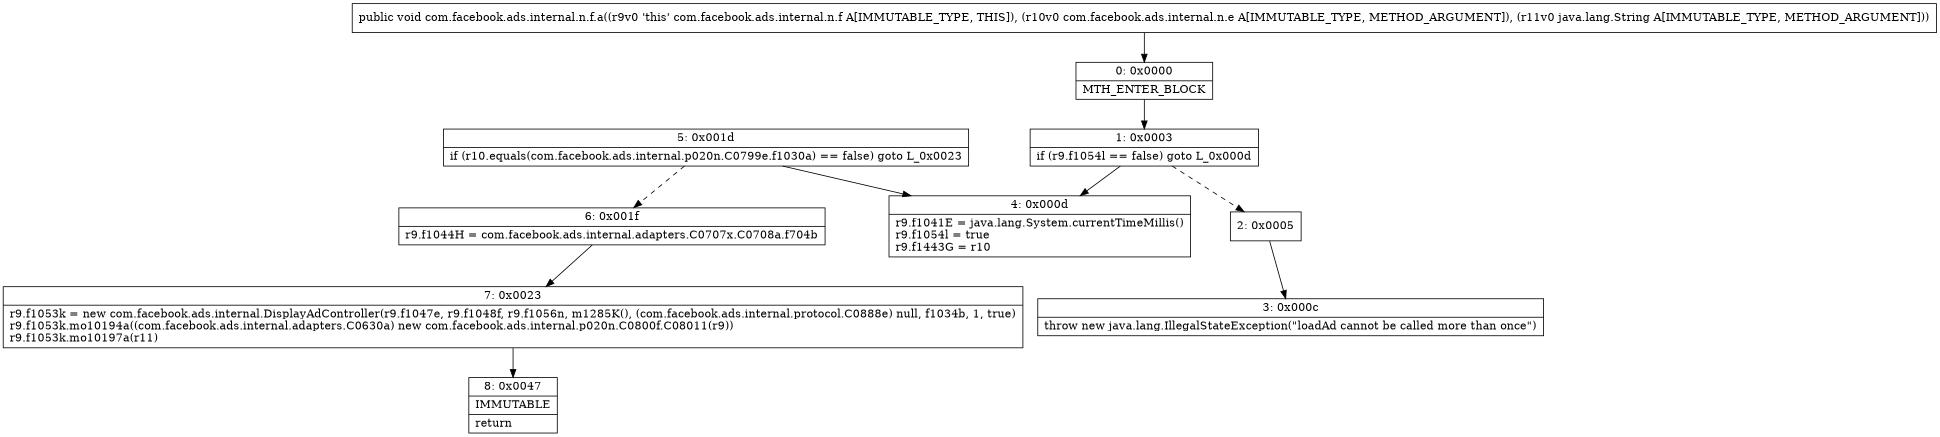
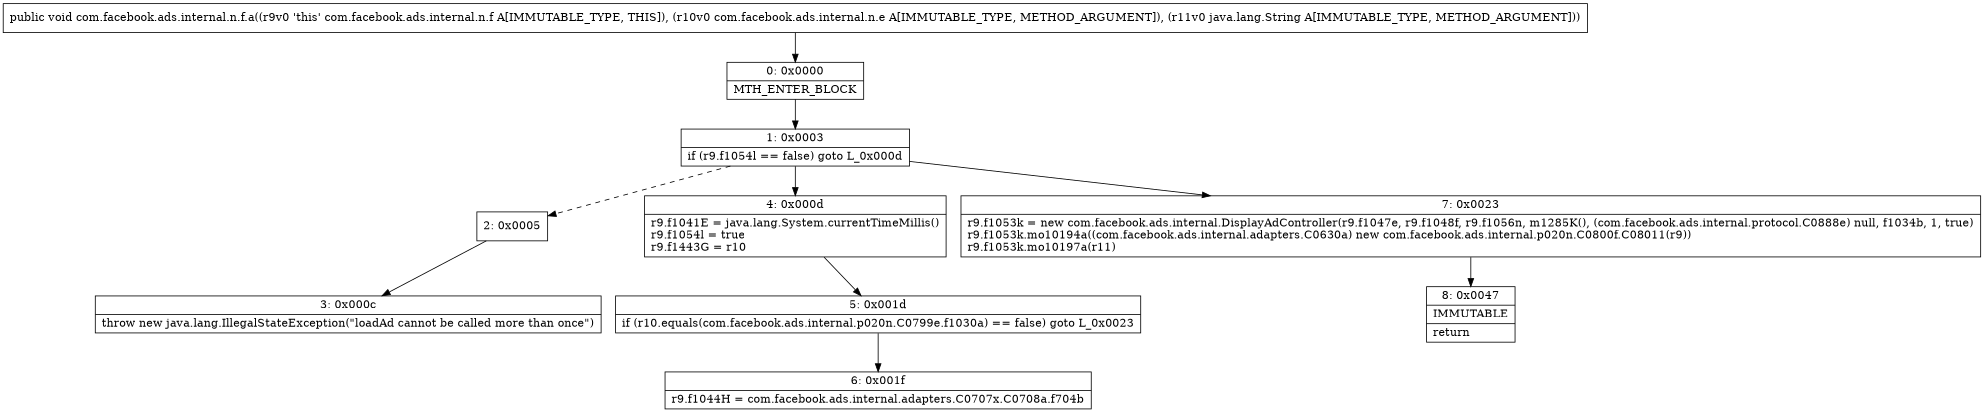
(843, 180) -> (840, 273)
(662, 184) -> (878, 348)
(572, 263) -> (1056, 178)
